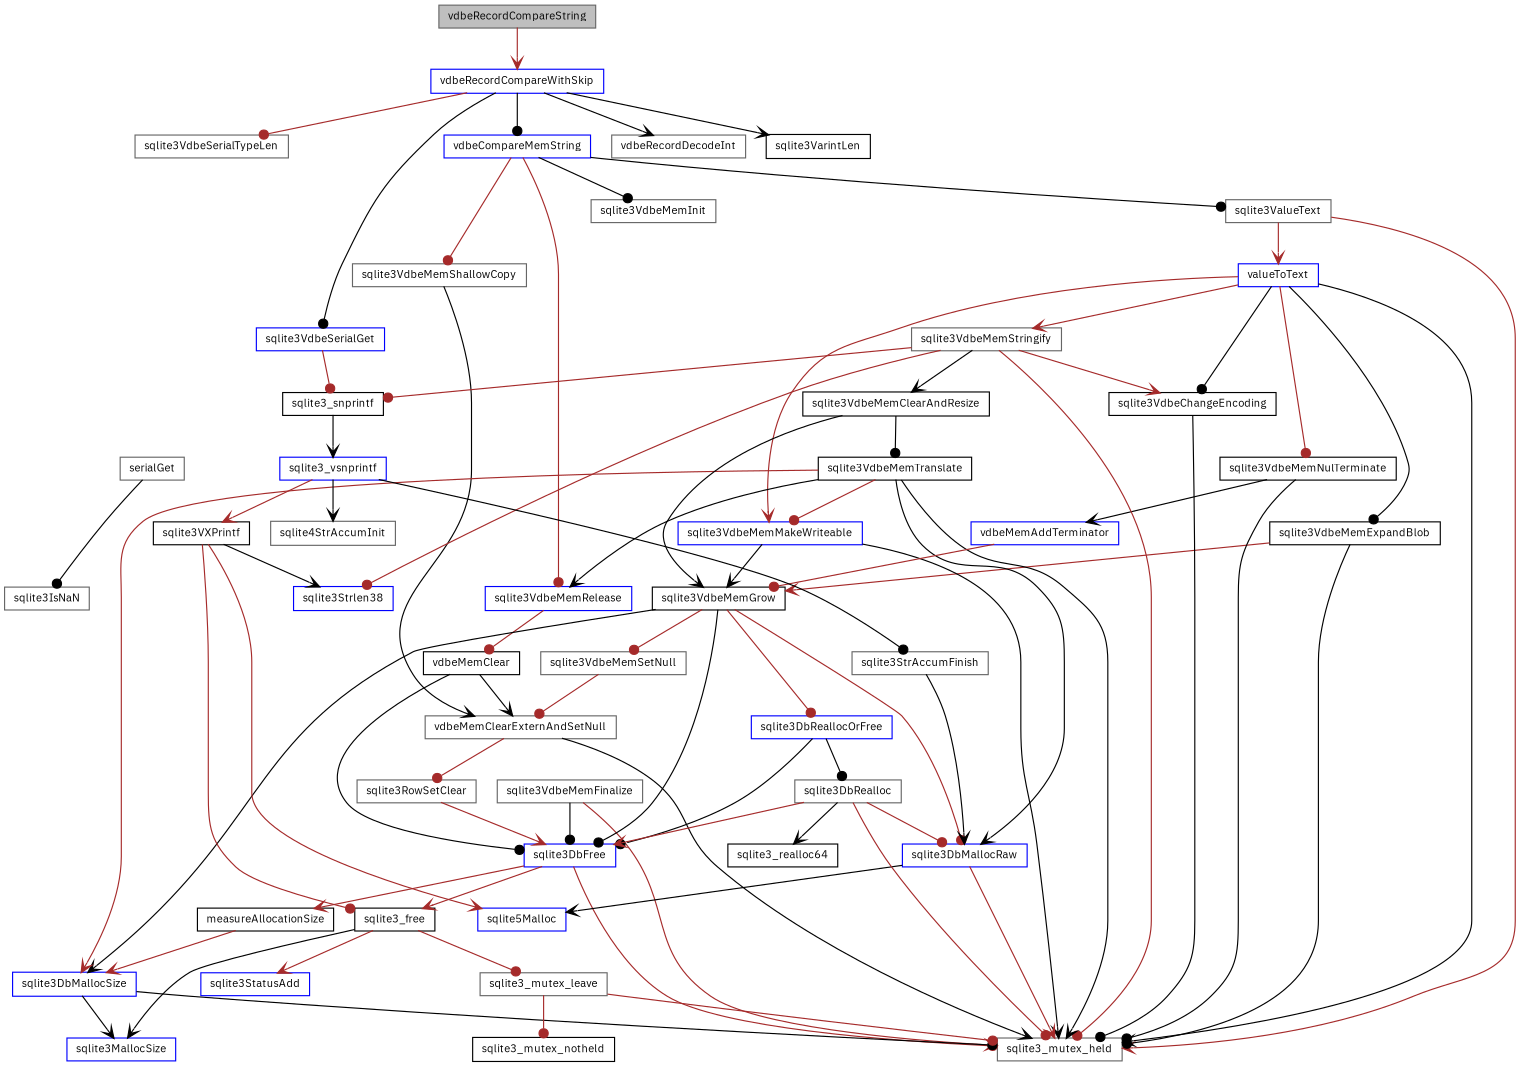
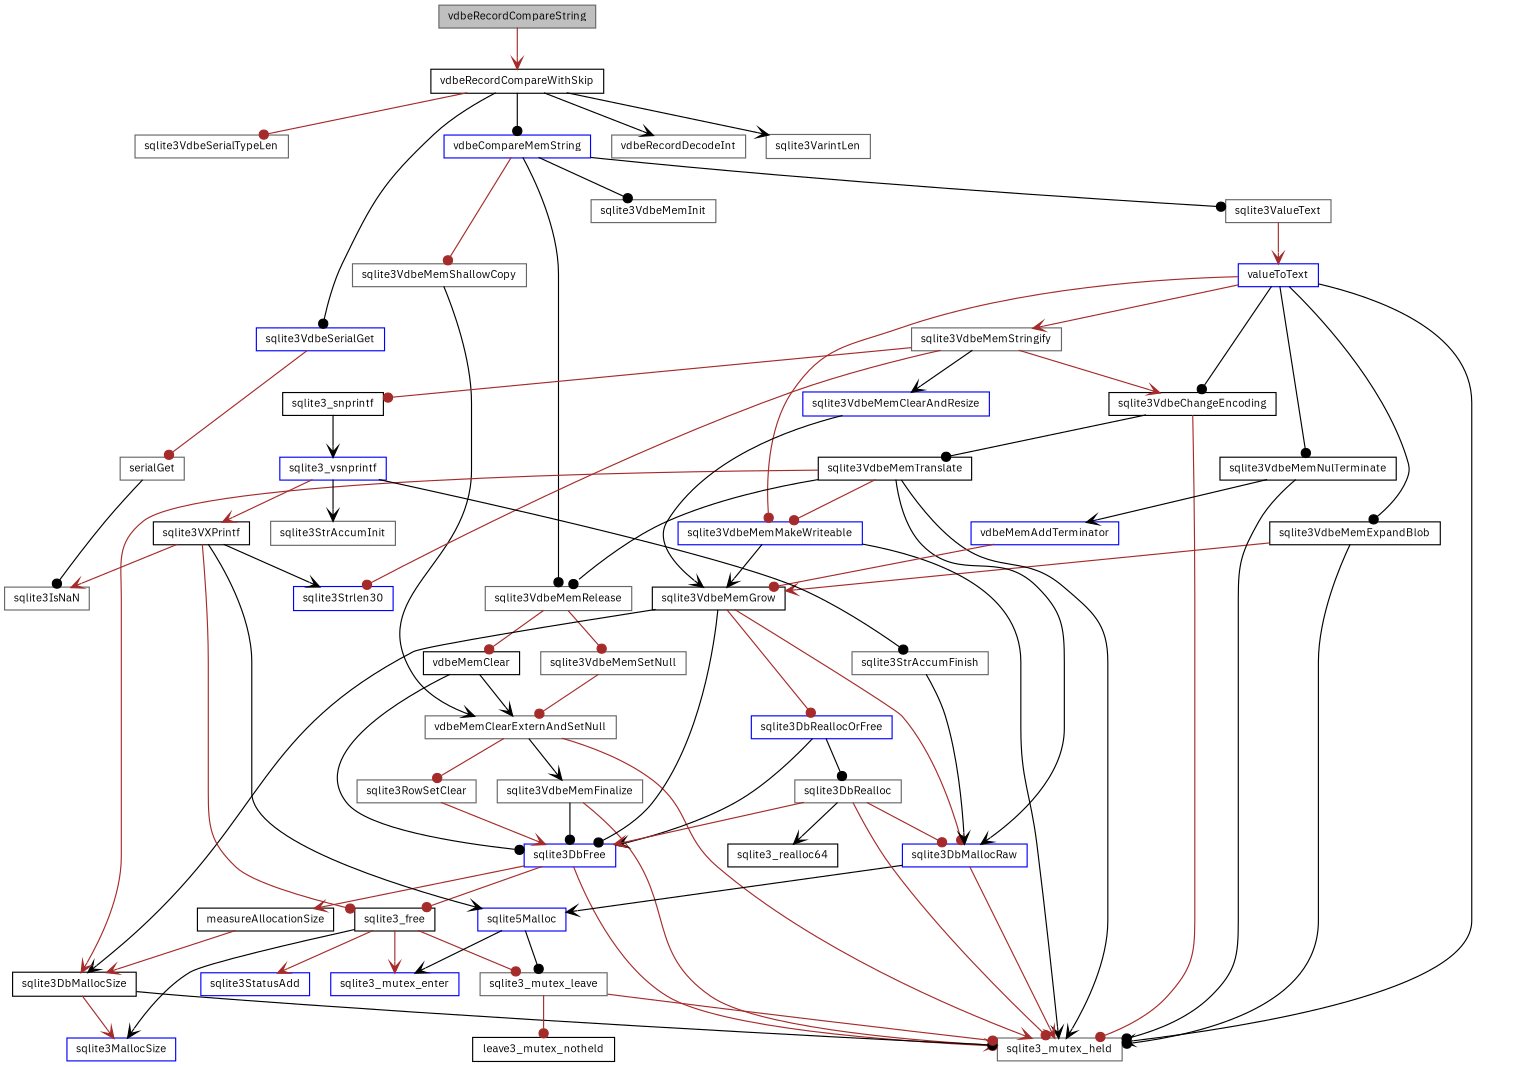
(517, 81) -> (517, 81)
(818, 146) -> (818, 146)
(942, 315) -> (942, 315)
(558, 364) -> (558, 364)
(326, 367) -> (240, 401)
(1292, 367) -> (1292, 367)
(896, 404) -> (896, 404)
(896, 432) -> (1048, 435)
(691, 512) -> (691, 512)
(333, 533) -> (333, 533)
none -> (130, 564)
(343, 599) -> (343, 599)
(558, 599) -> (558, 599)
(670, 628) -> (583, 628)
(1151, 678) -> none
(1515, 722) -> none
(1195, 747) -> (1195, 747)
none -> (542, 755)
(252, 778) -> (252, 778)
(729, 806) -> (729, 806)
(487, 886) -> (487, 886)
(773, 908) -> (773, 908)
none -> (531, 947)
(74, 984) -> (74, 984)
none -> (395, 984)
(95, 1013) -> (95, 1013)
(544, 1049) -> (544, 1049)
